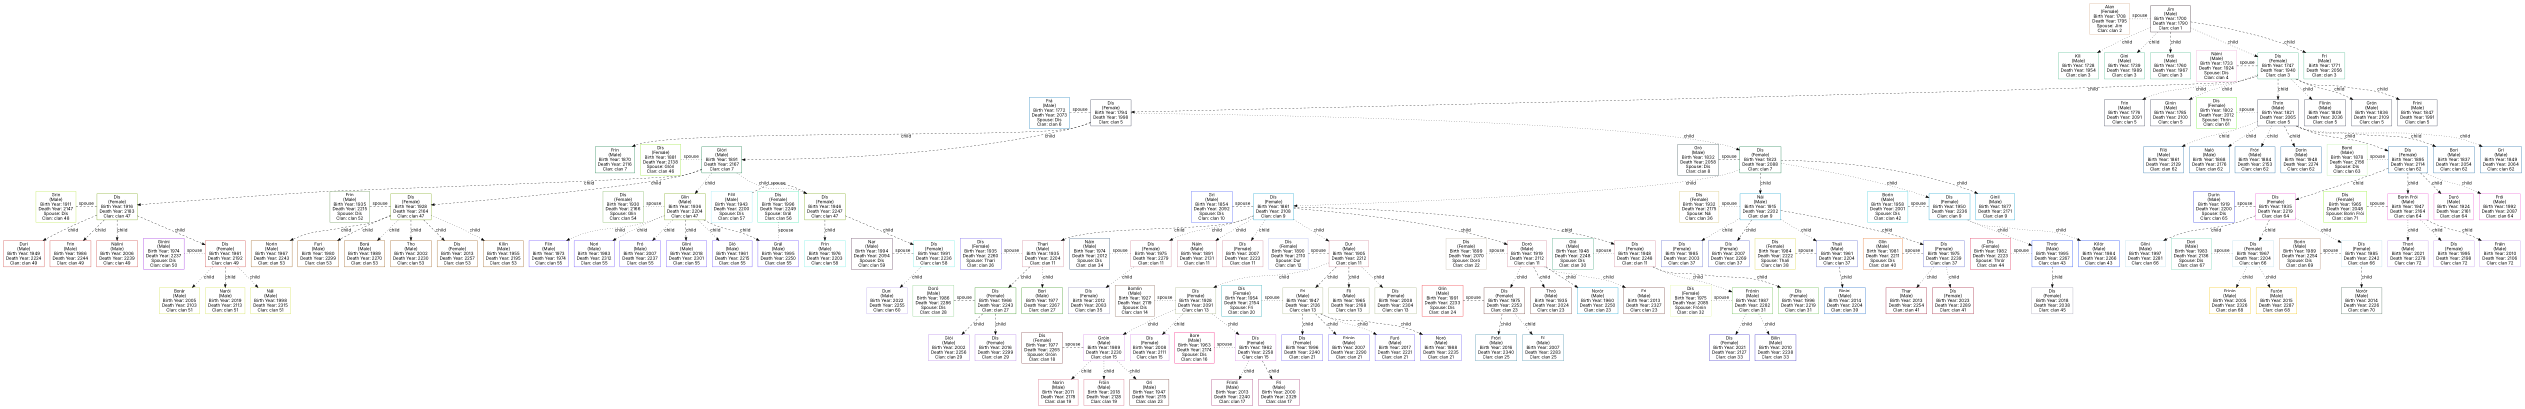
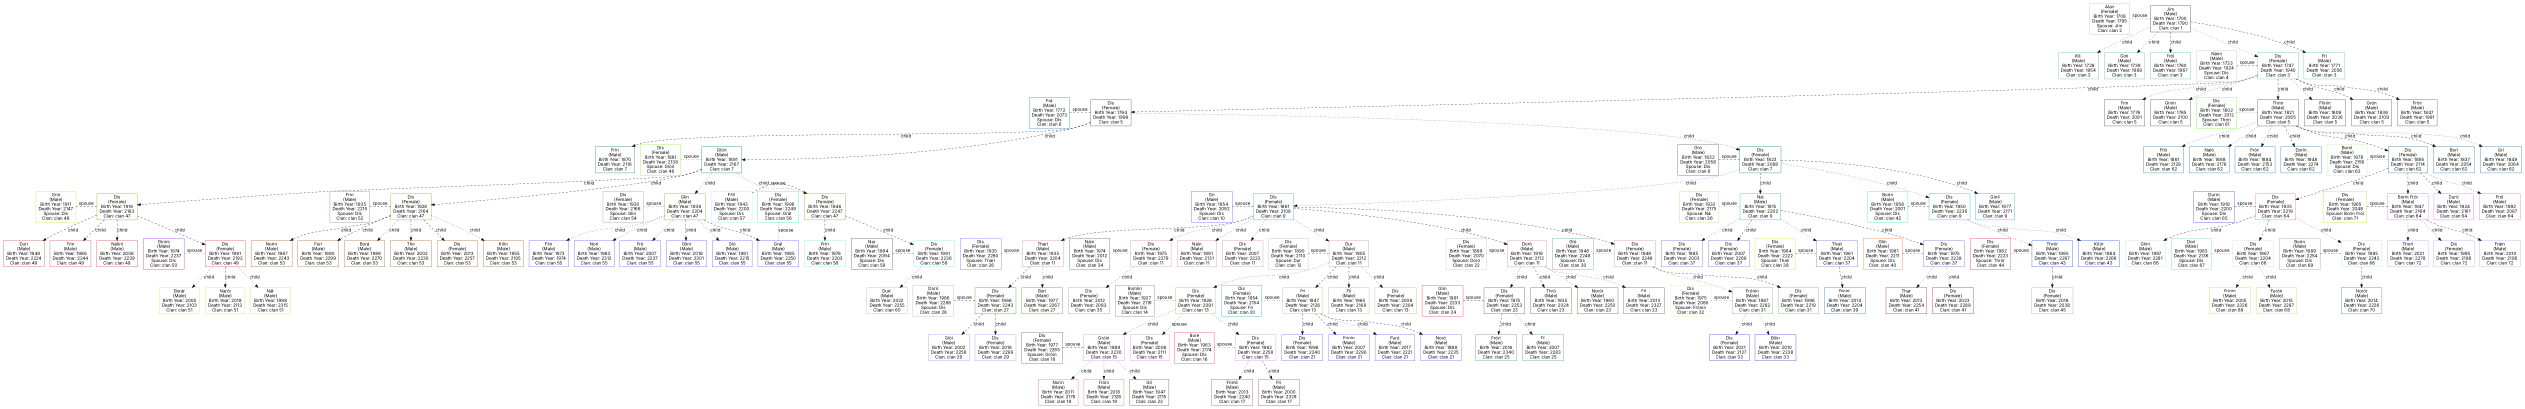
(1561, 276) -> (1561, 276)
(1598, 301) -> (1598, 301)
(1179, 324) -> (1179, 324)
